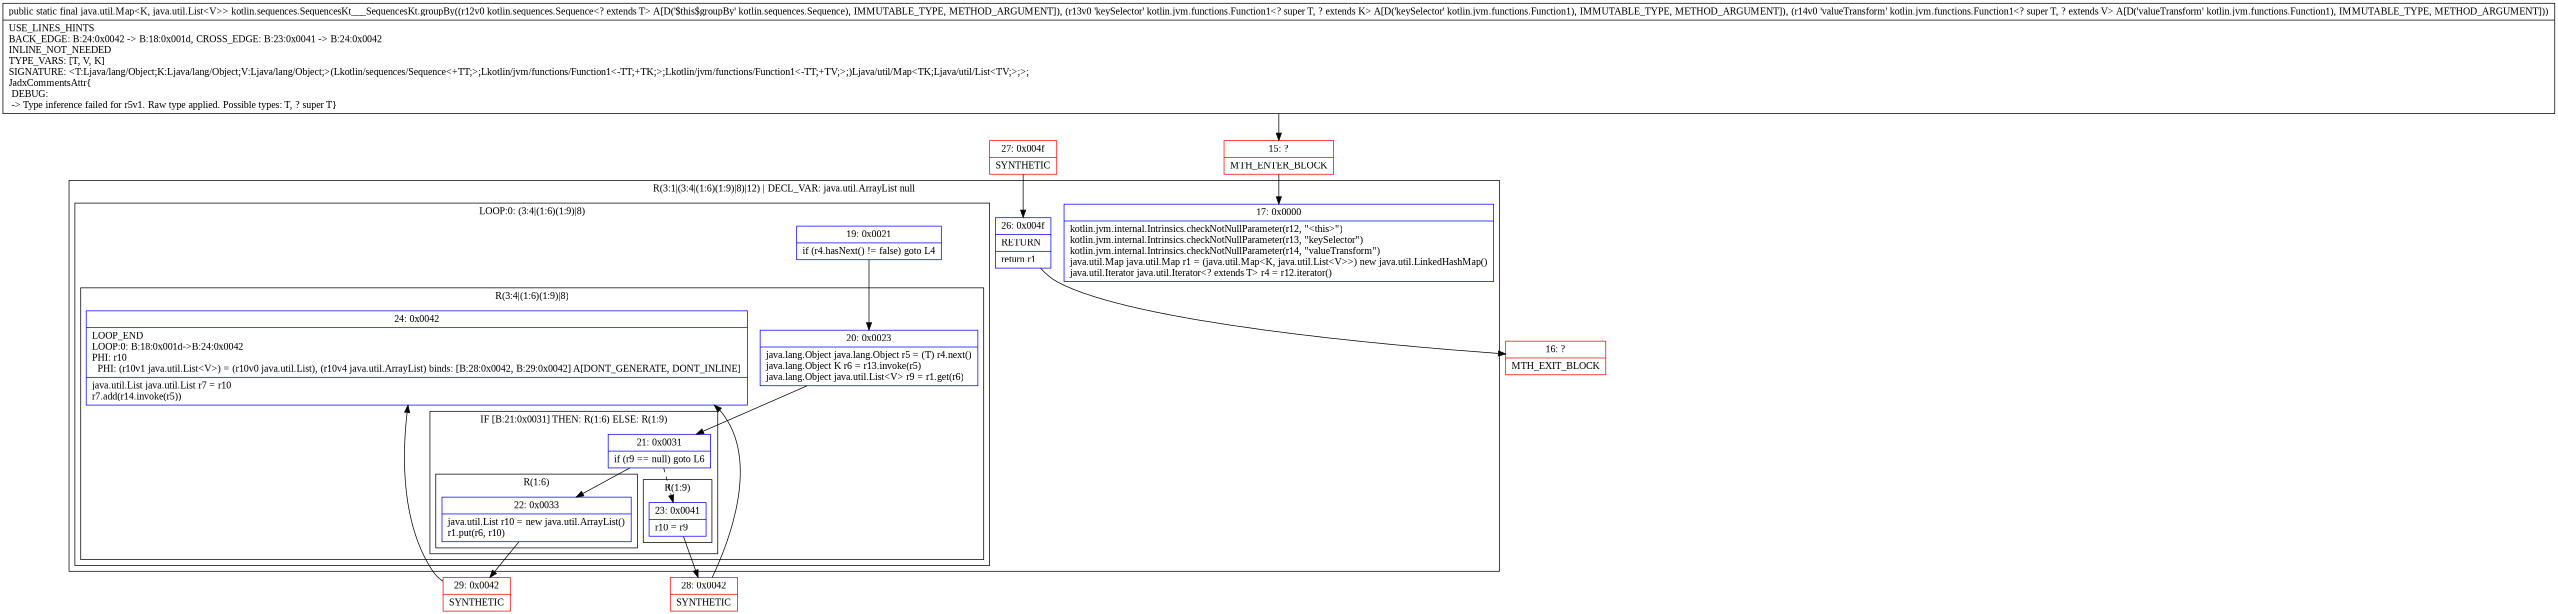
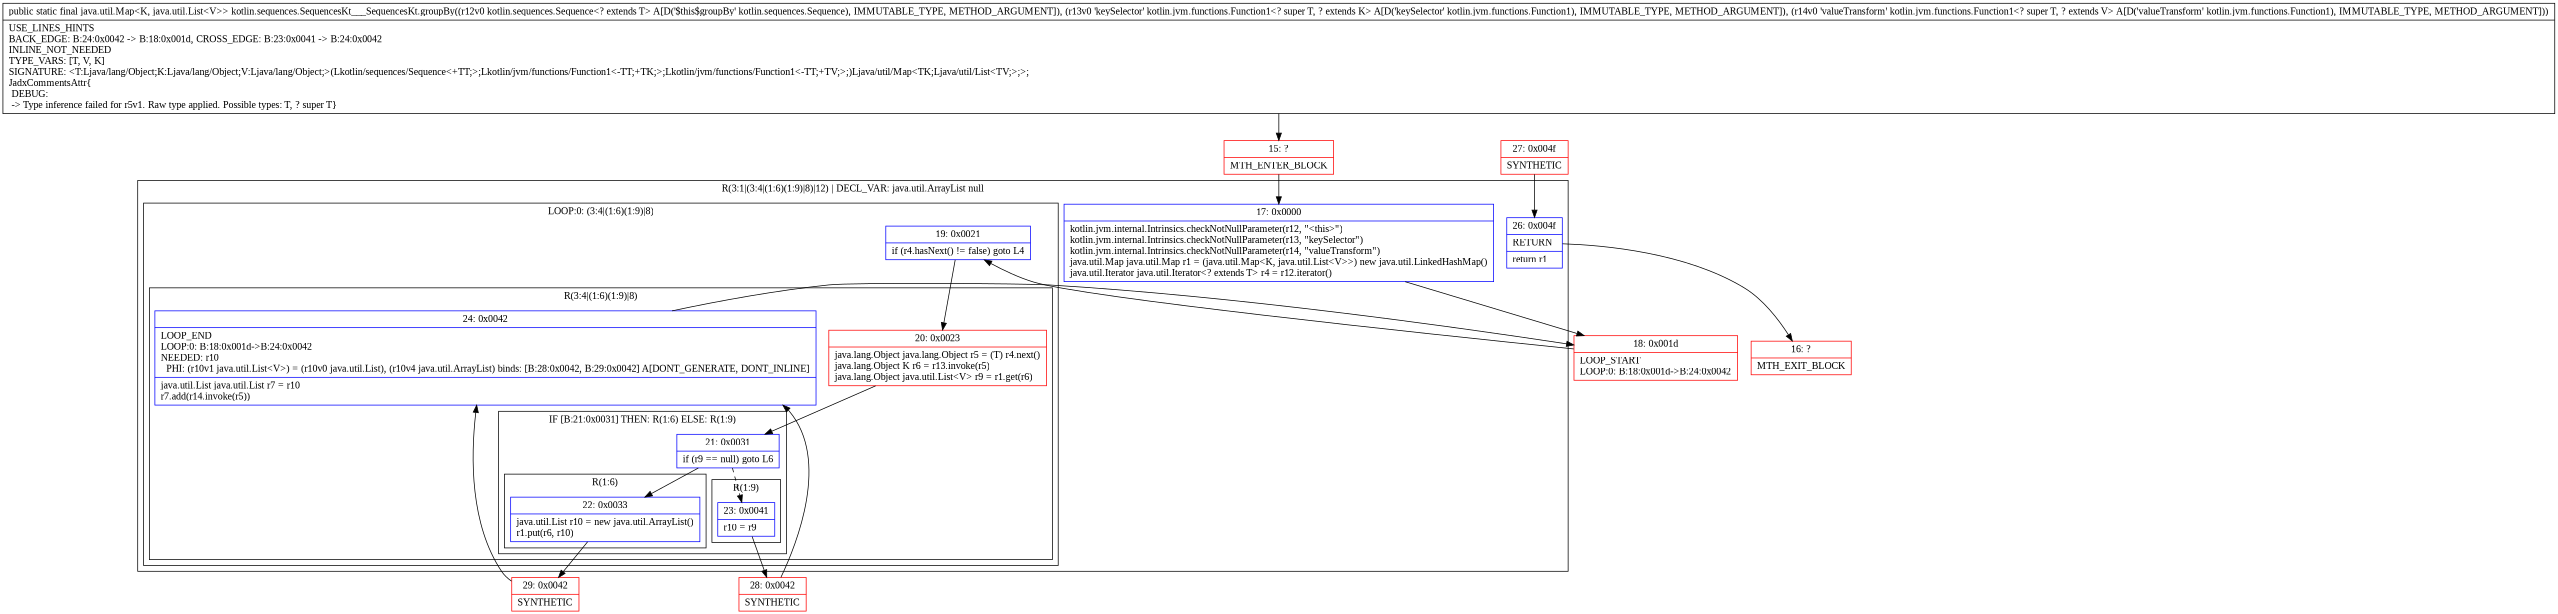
(111, 358) -> (191, 358)
(869, 358) -> (938, 358)
none -> (1656, 358)
